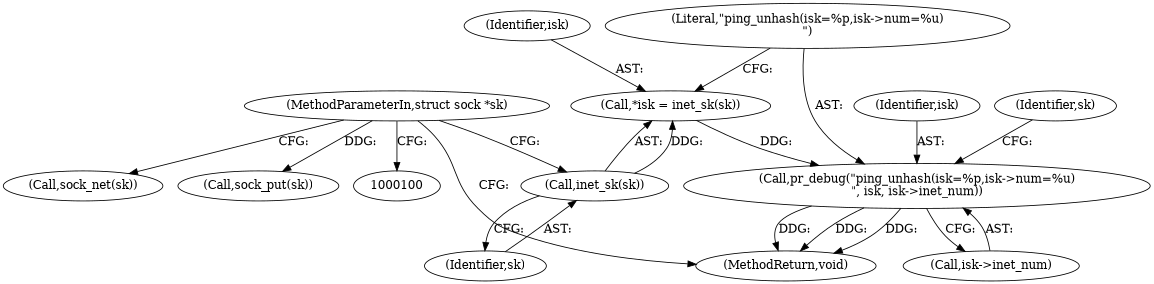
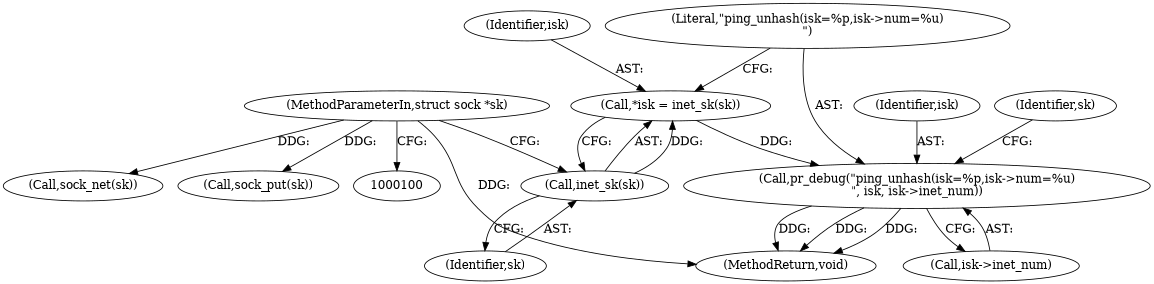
none -> (582, 135)
(296, 142) -> (296, 142)
(496, 186) -> (496, 186)
